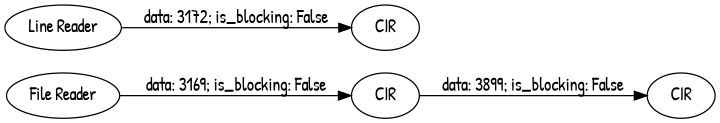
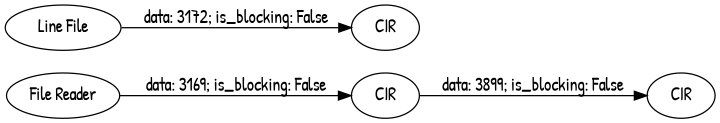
(63, 28) -> (63, 28)
